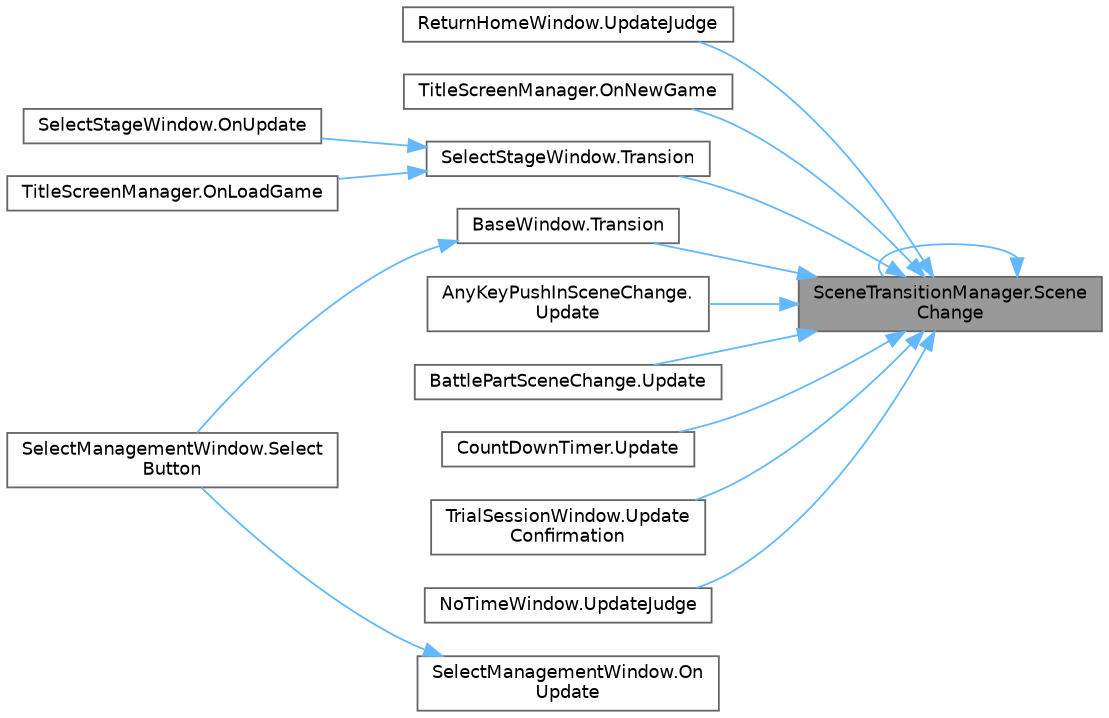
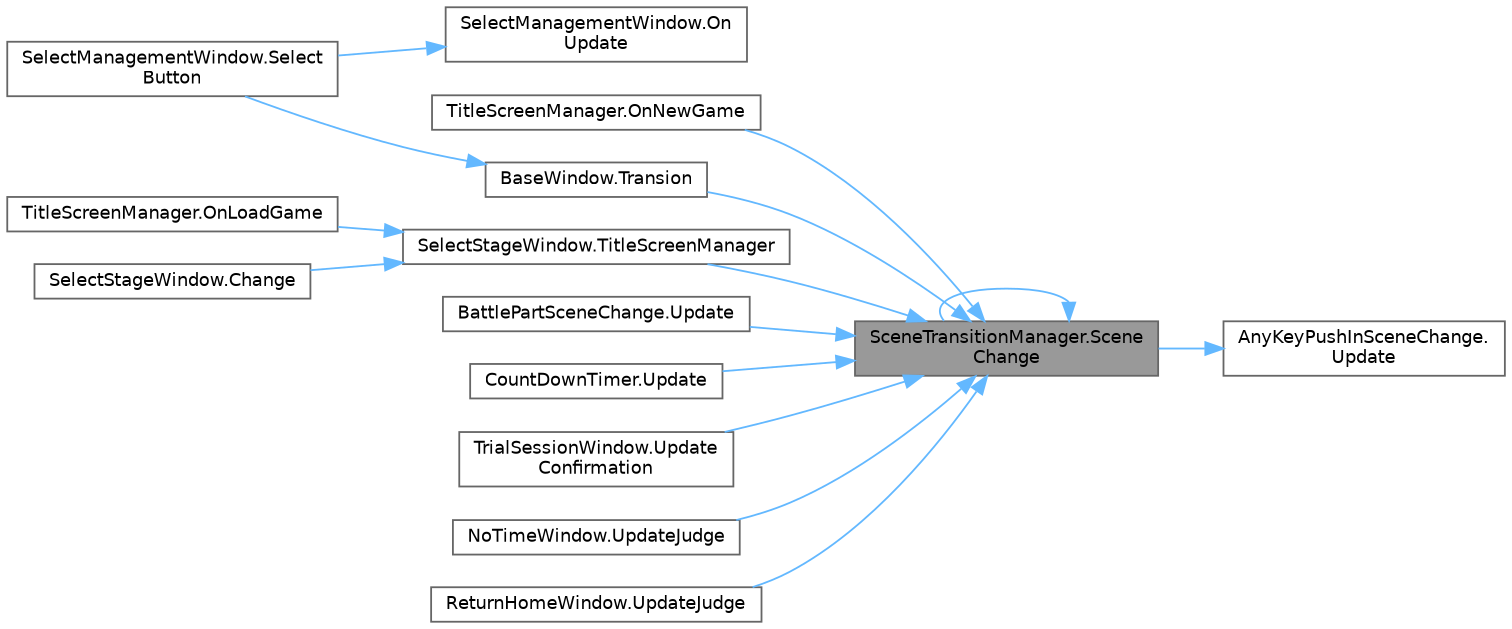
(172, 126) -> (172, 281)
(568, 159) -> (596, 247)
(744, 304) -> (1182, 349)
